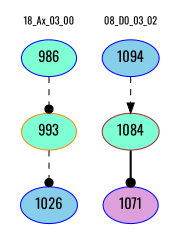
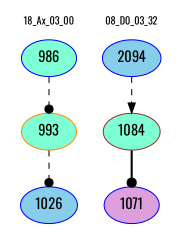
(131, 22) -> (132, 22)
(131, 58) -> (132, 58)
